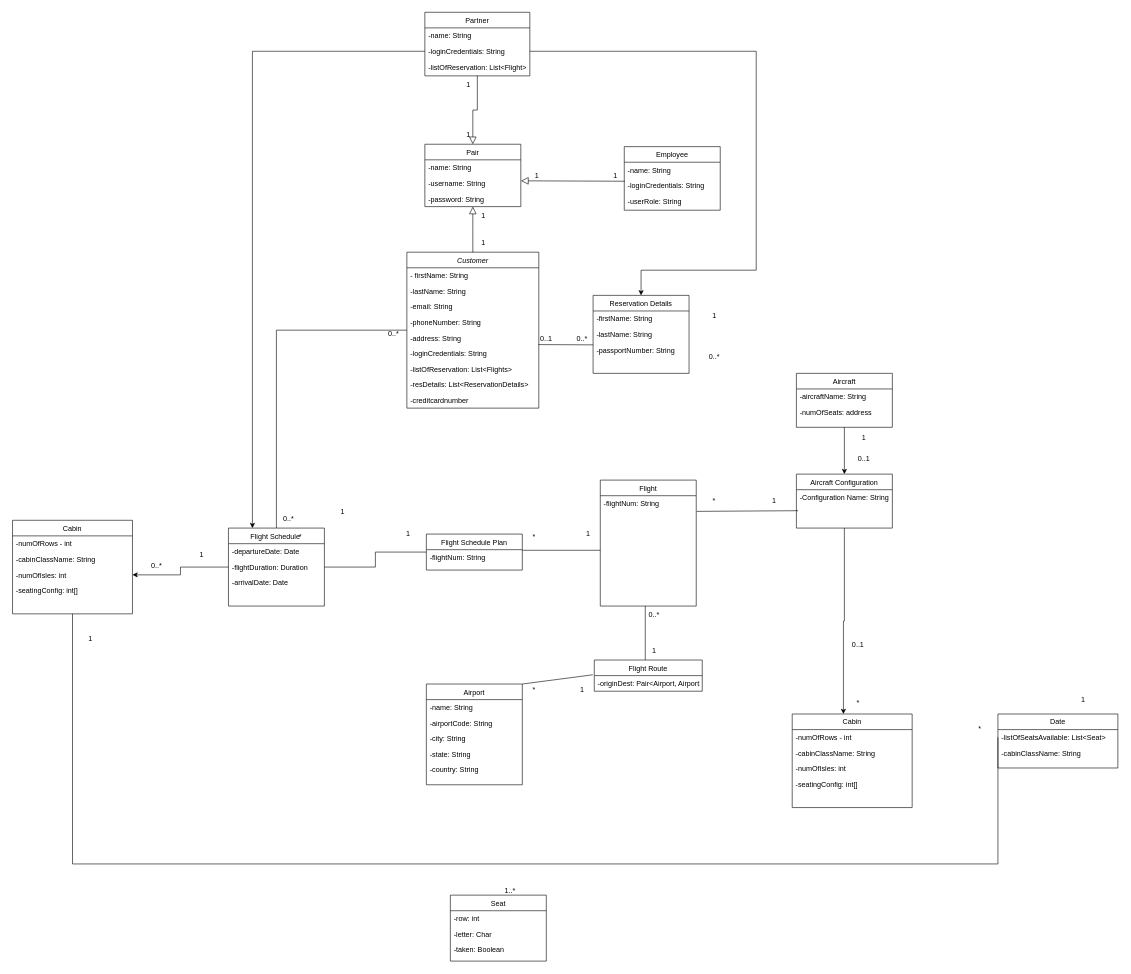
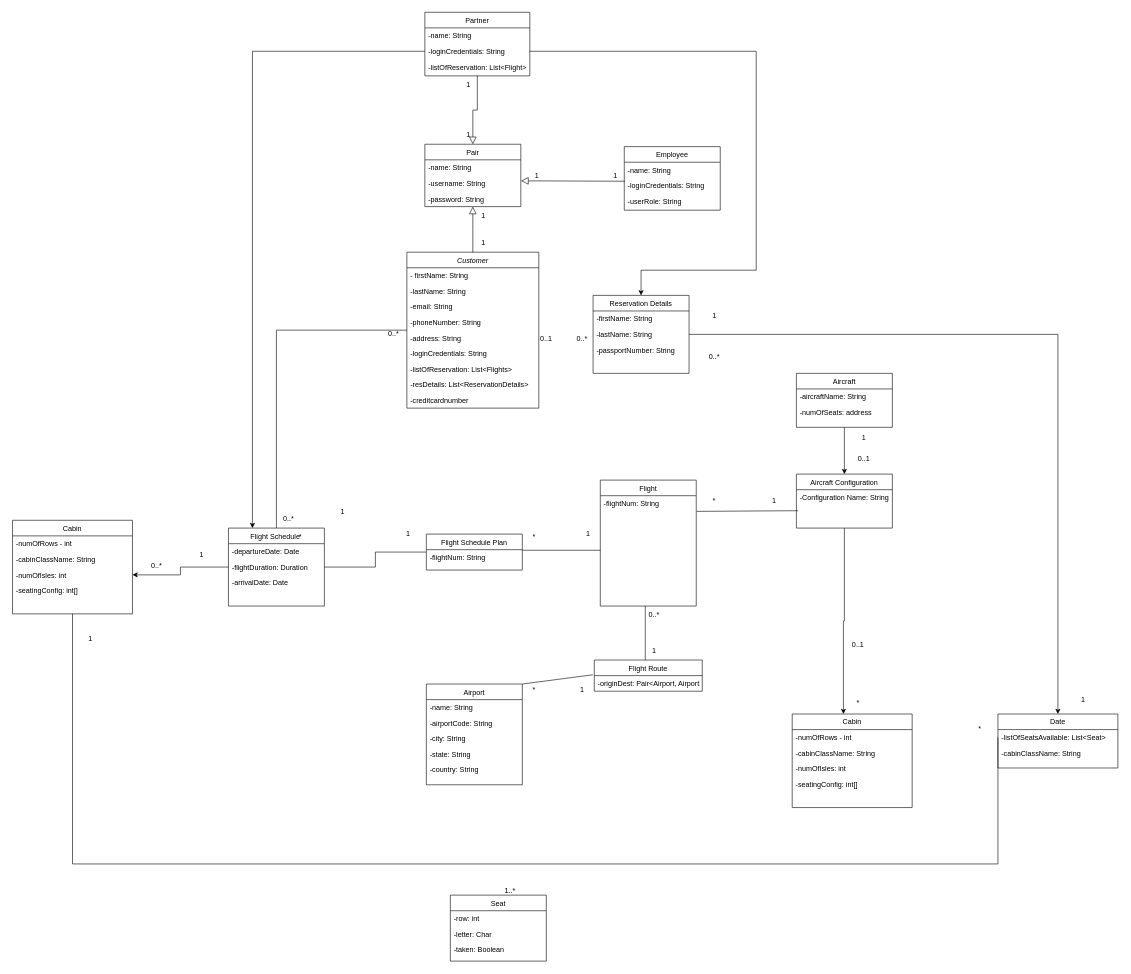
none -> (875, 335)
(566, 345) -> none
